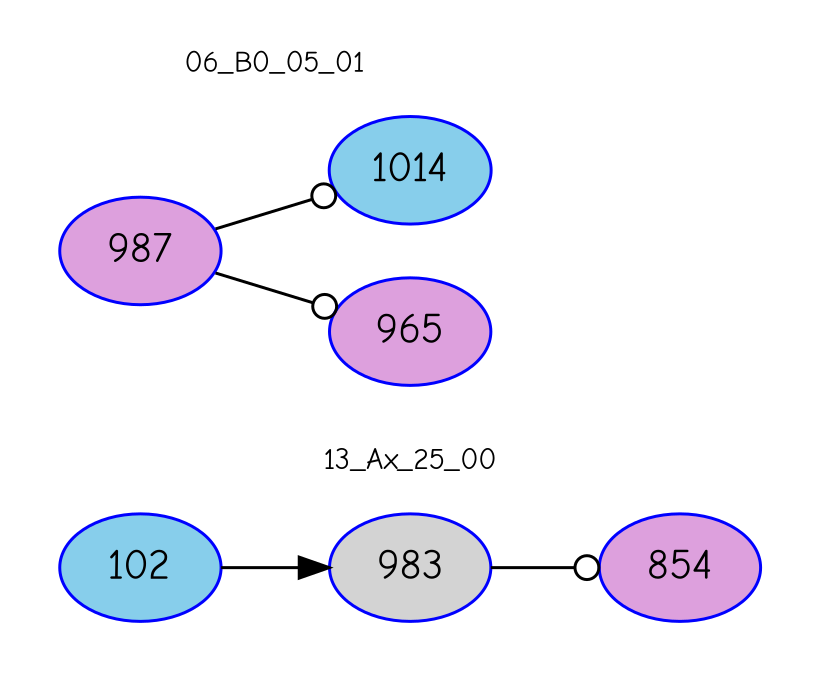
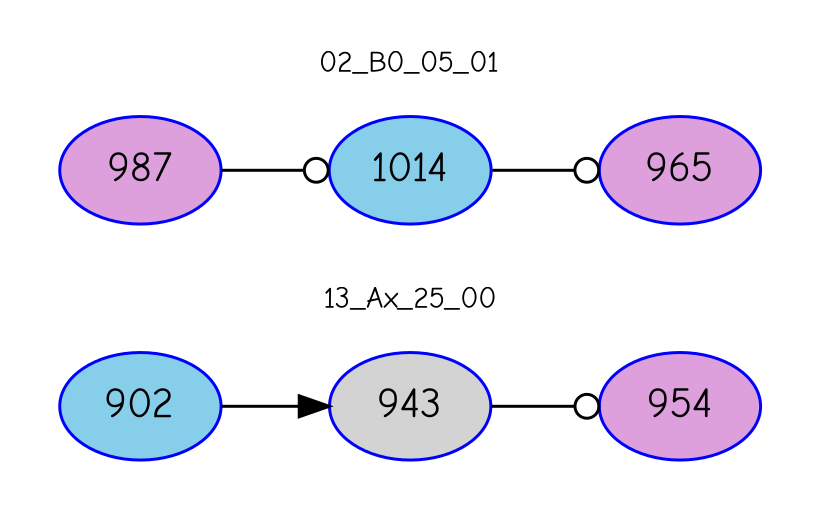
(276, 64) -> (410, 64)
(264, 288) -> (533, 170)
(140, 568) -> (140, 406)
(410, 568) -> (410, 406)
(680, 568) -> (680, 406)
